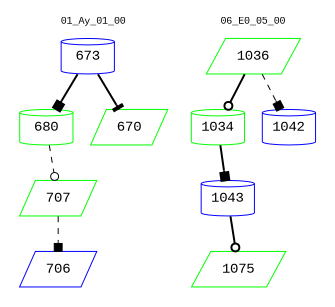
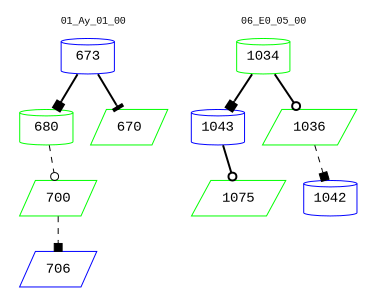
(237, 88) -> (284, 89)
(58, 198) -> (58, 198)
